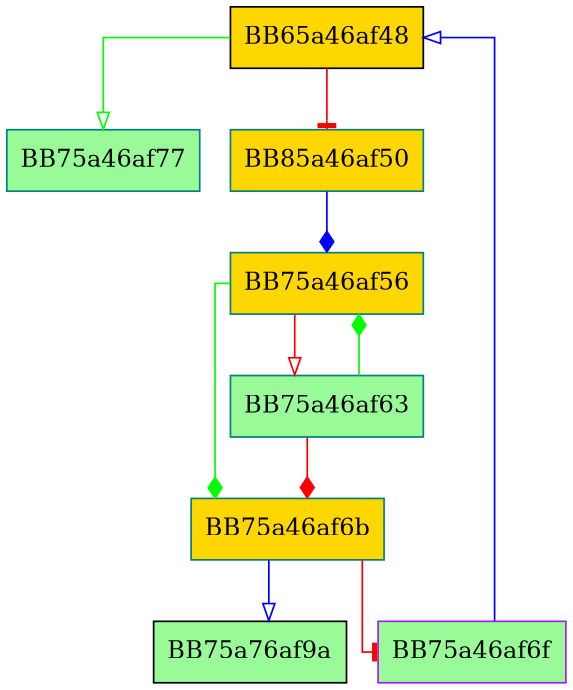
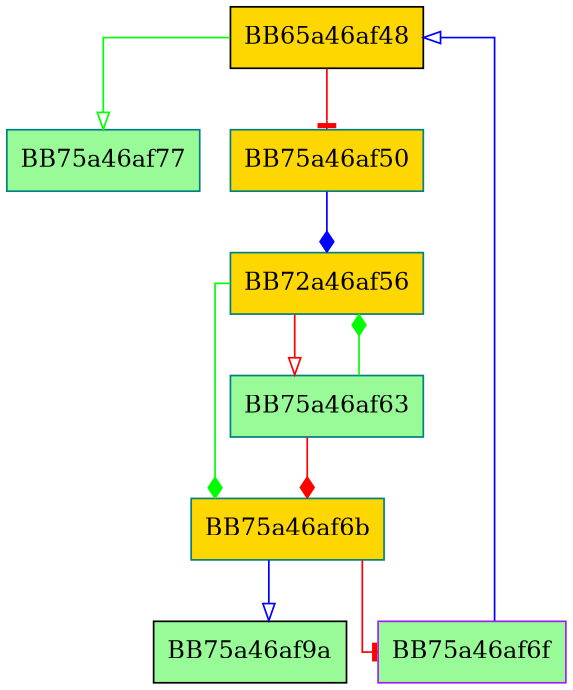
(327, 160) -> (327, 160)
(327, 283) -> (327, 283)
(250, 652) -> (250, 652)
